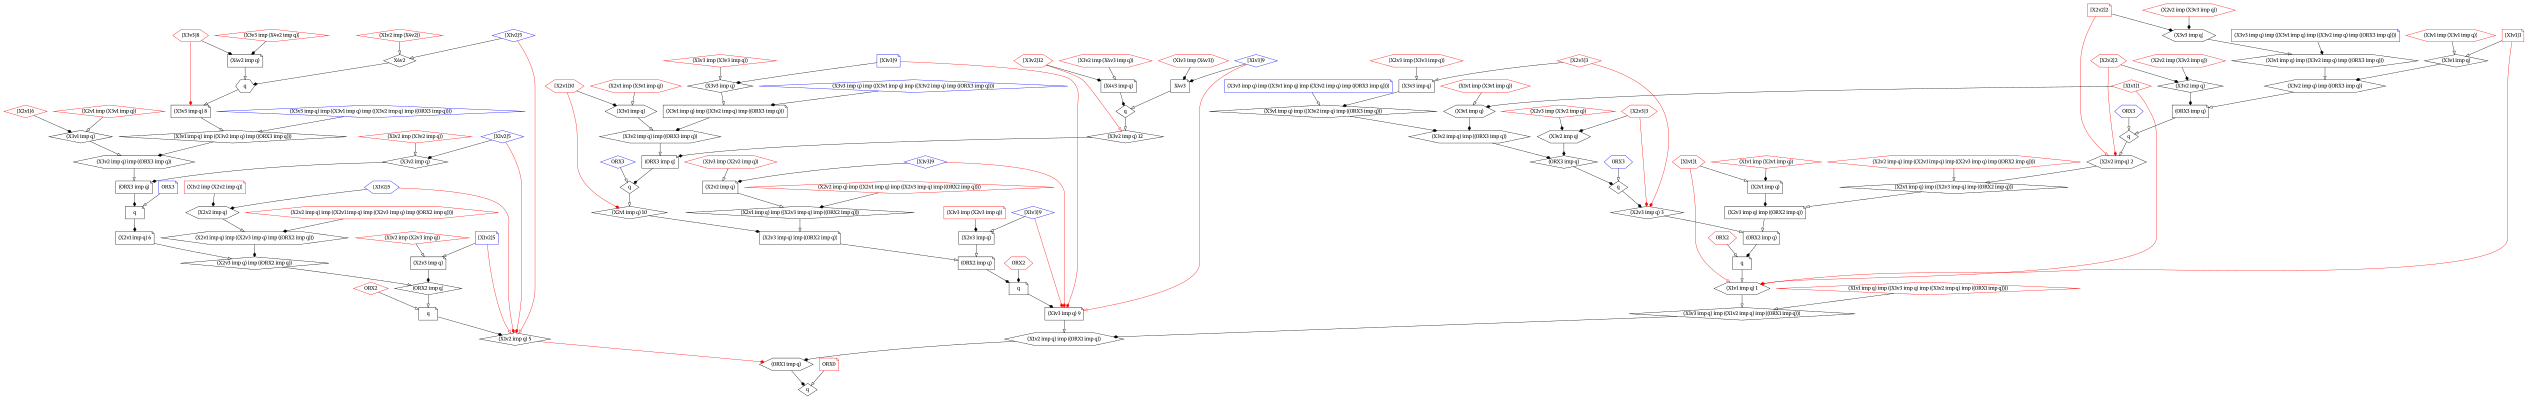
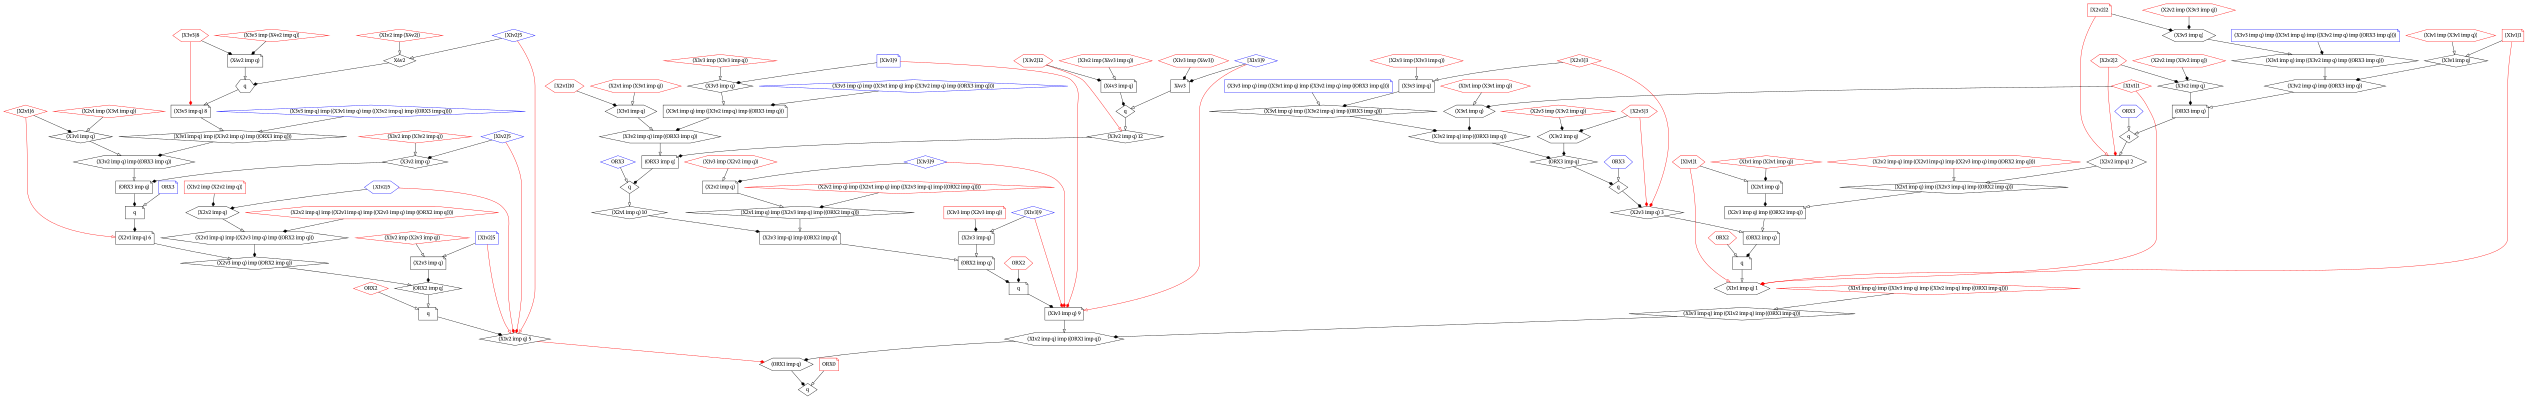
(577, 157) -> none
none -> (33, 205)
(1742, 299) -> none
